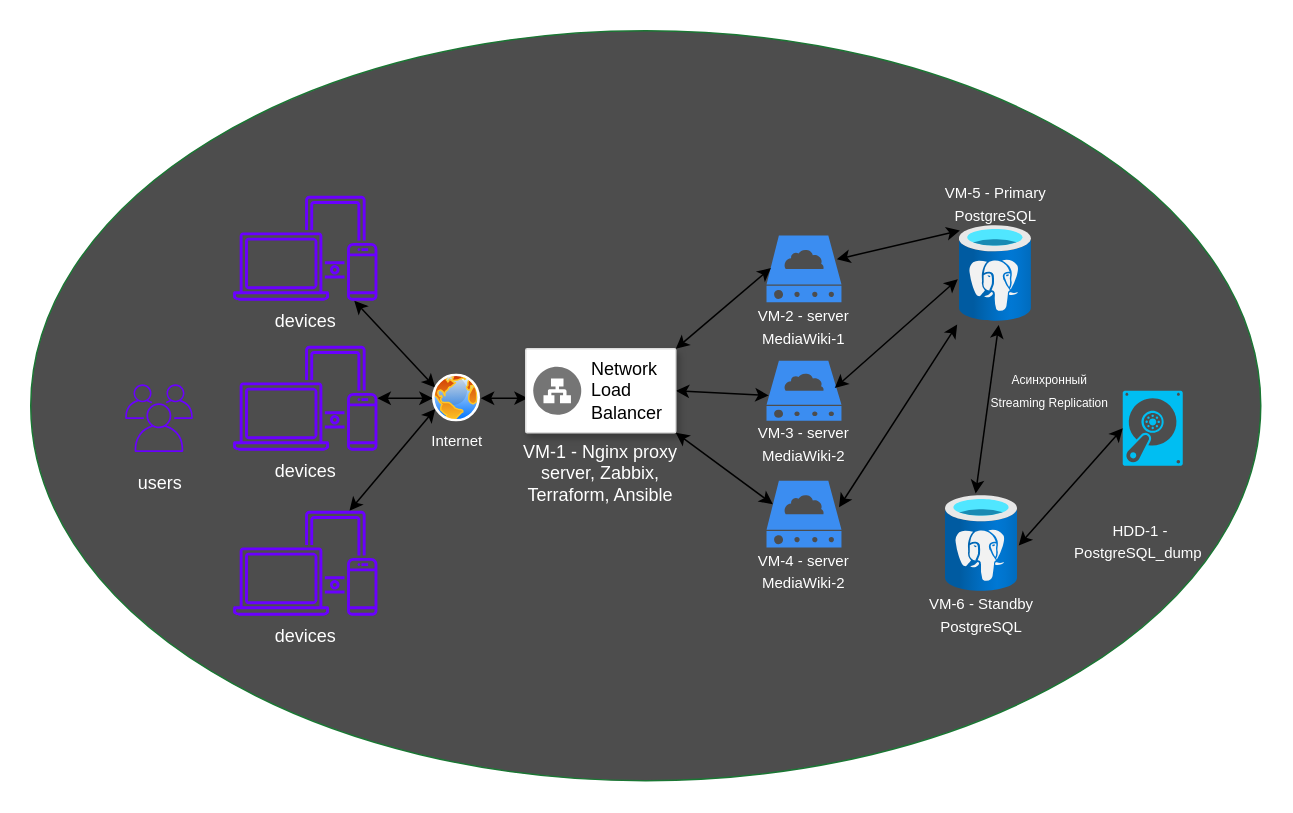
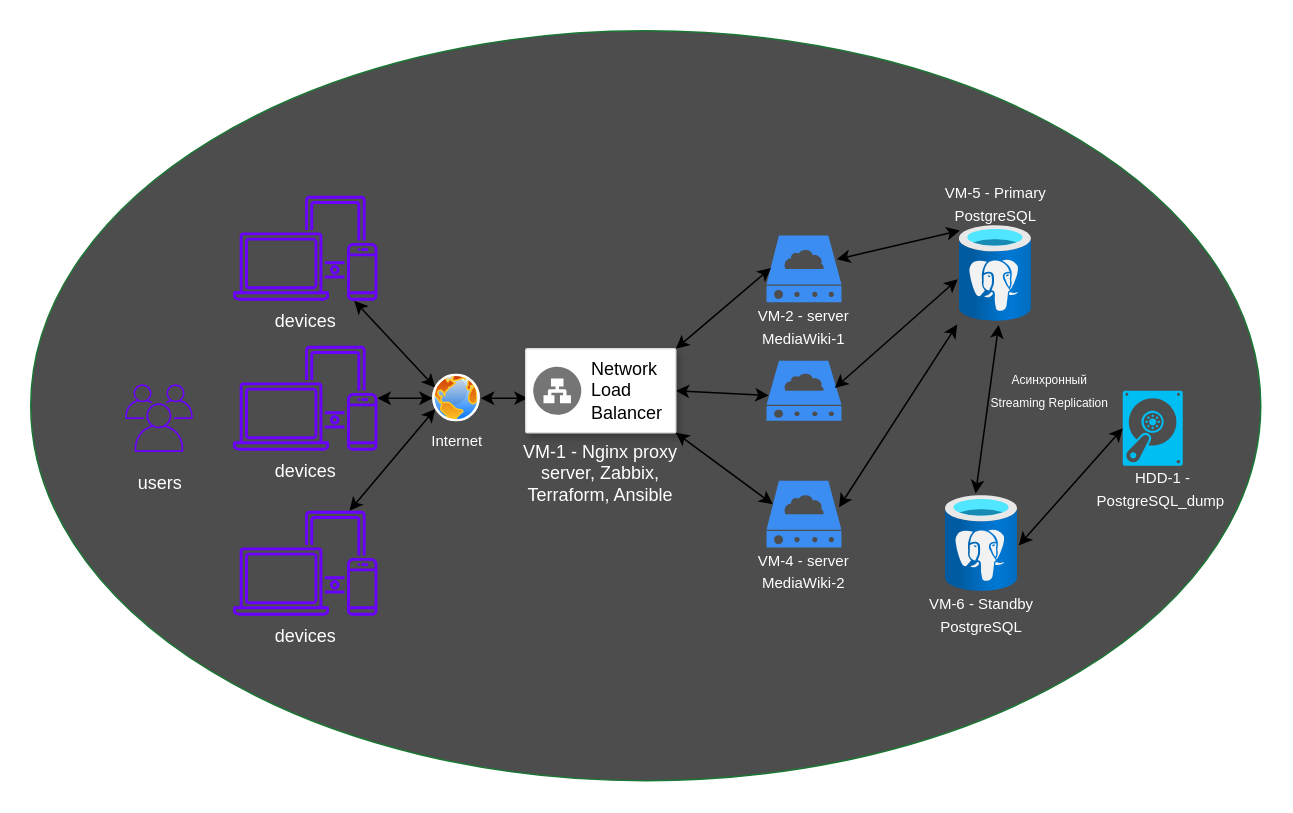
(804, 443) -> none
(1140, 541) -> (1163, 488)
